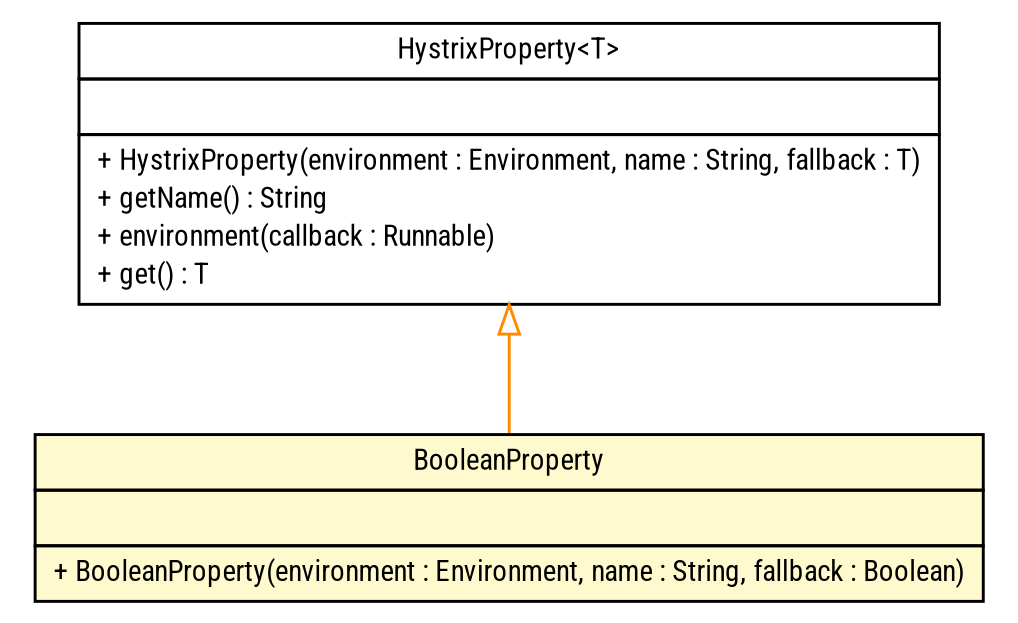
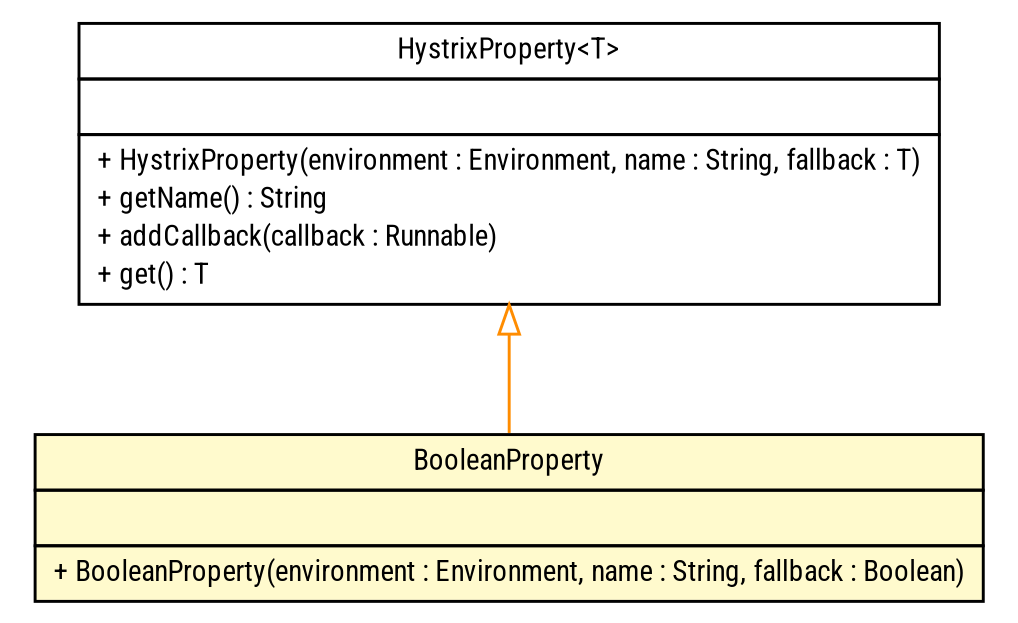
(297, 237) -> (298, 237)
